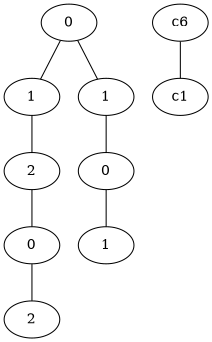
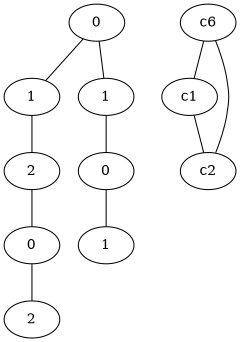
none -> (208, 171)
